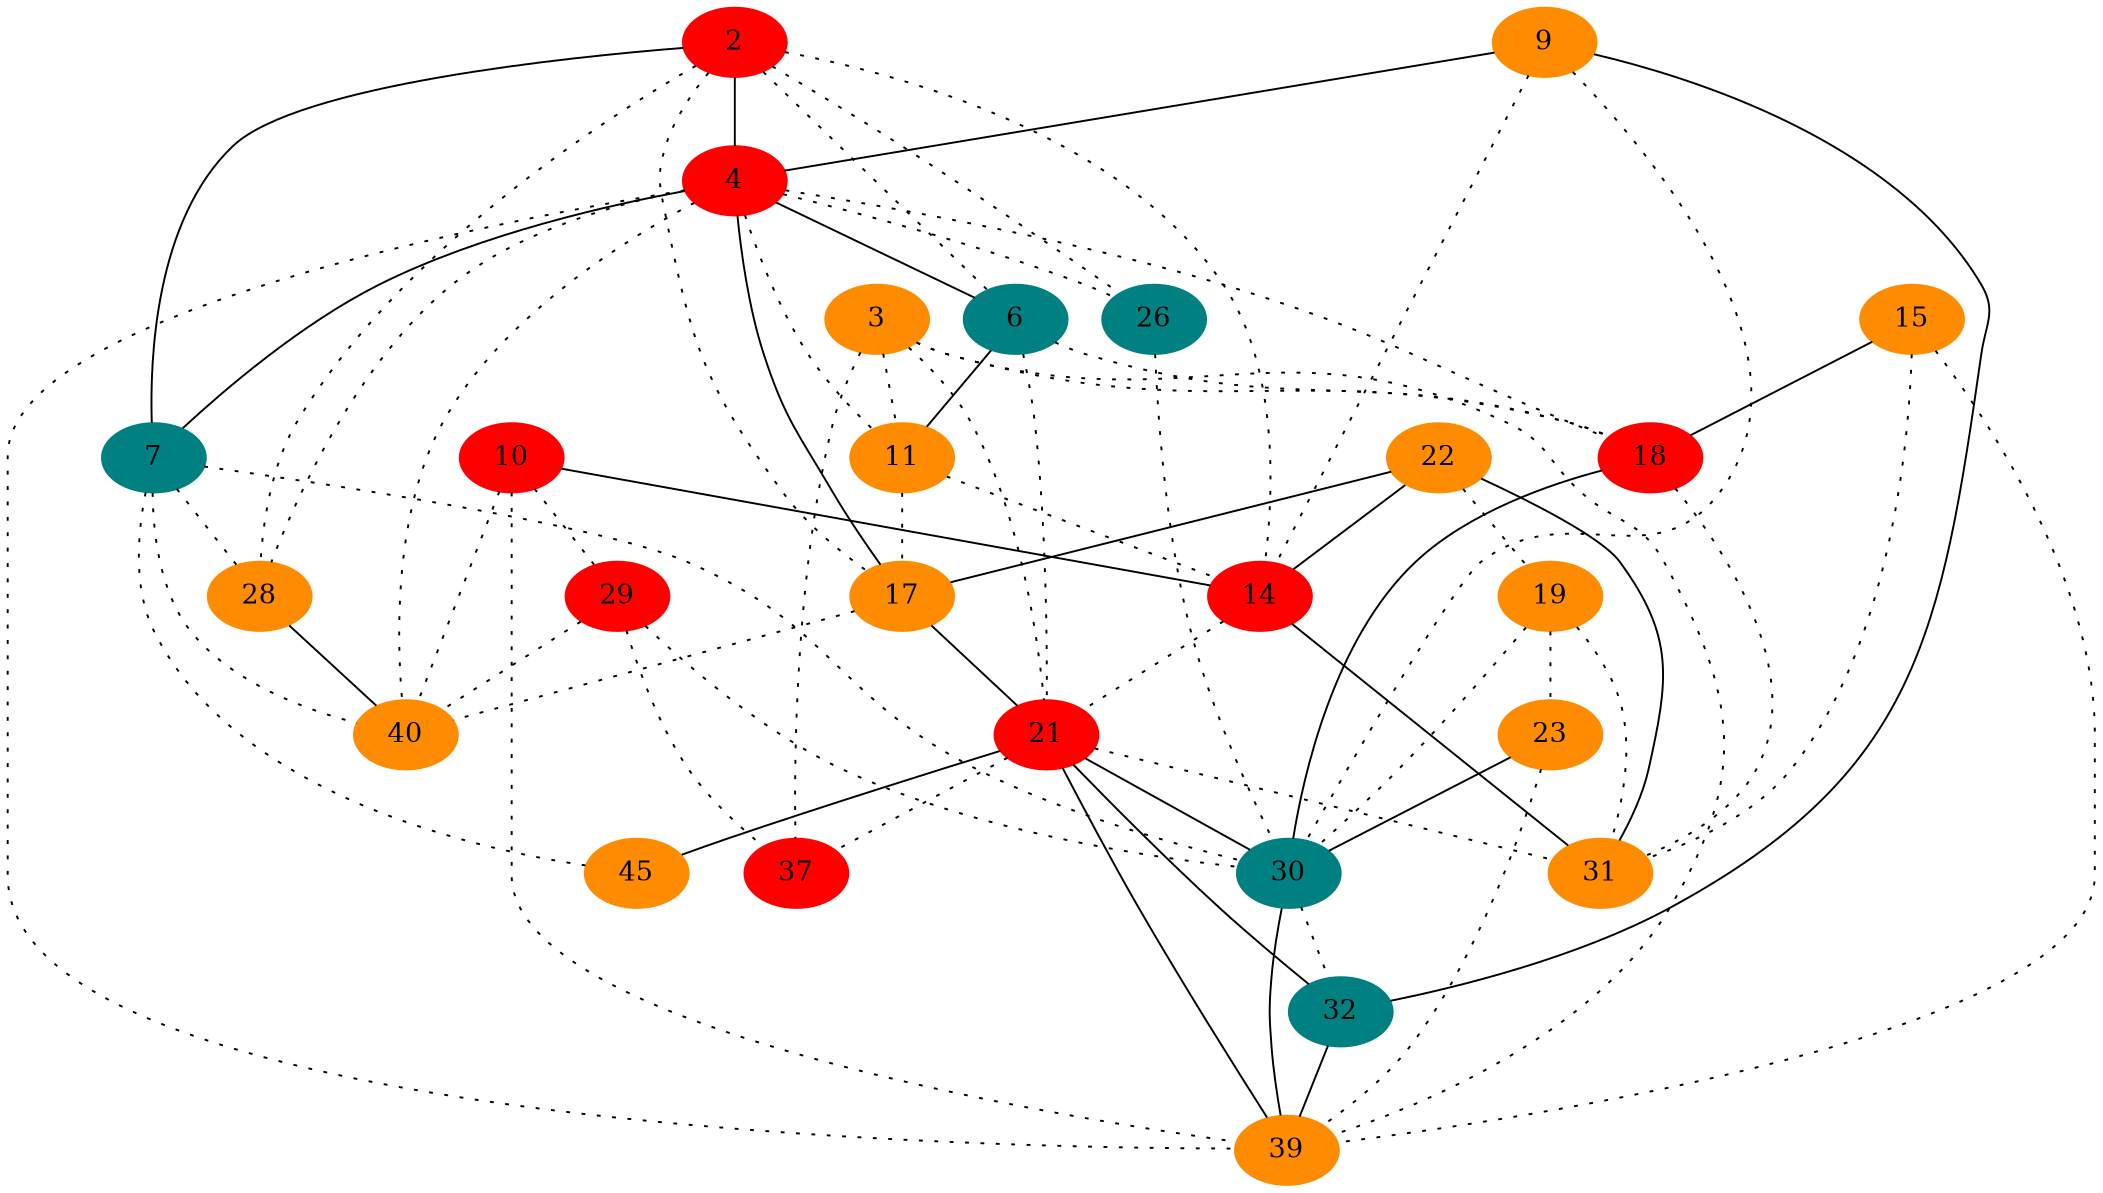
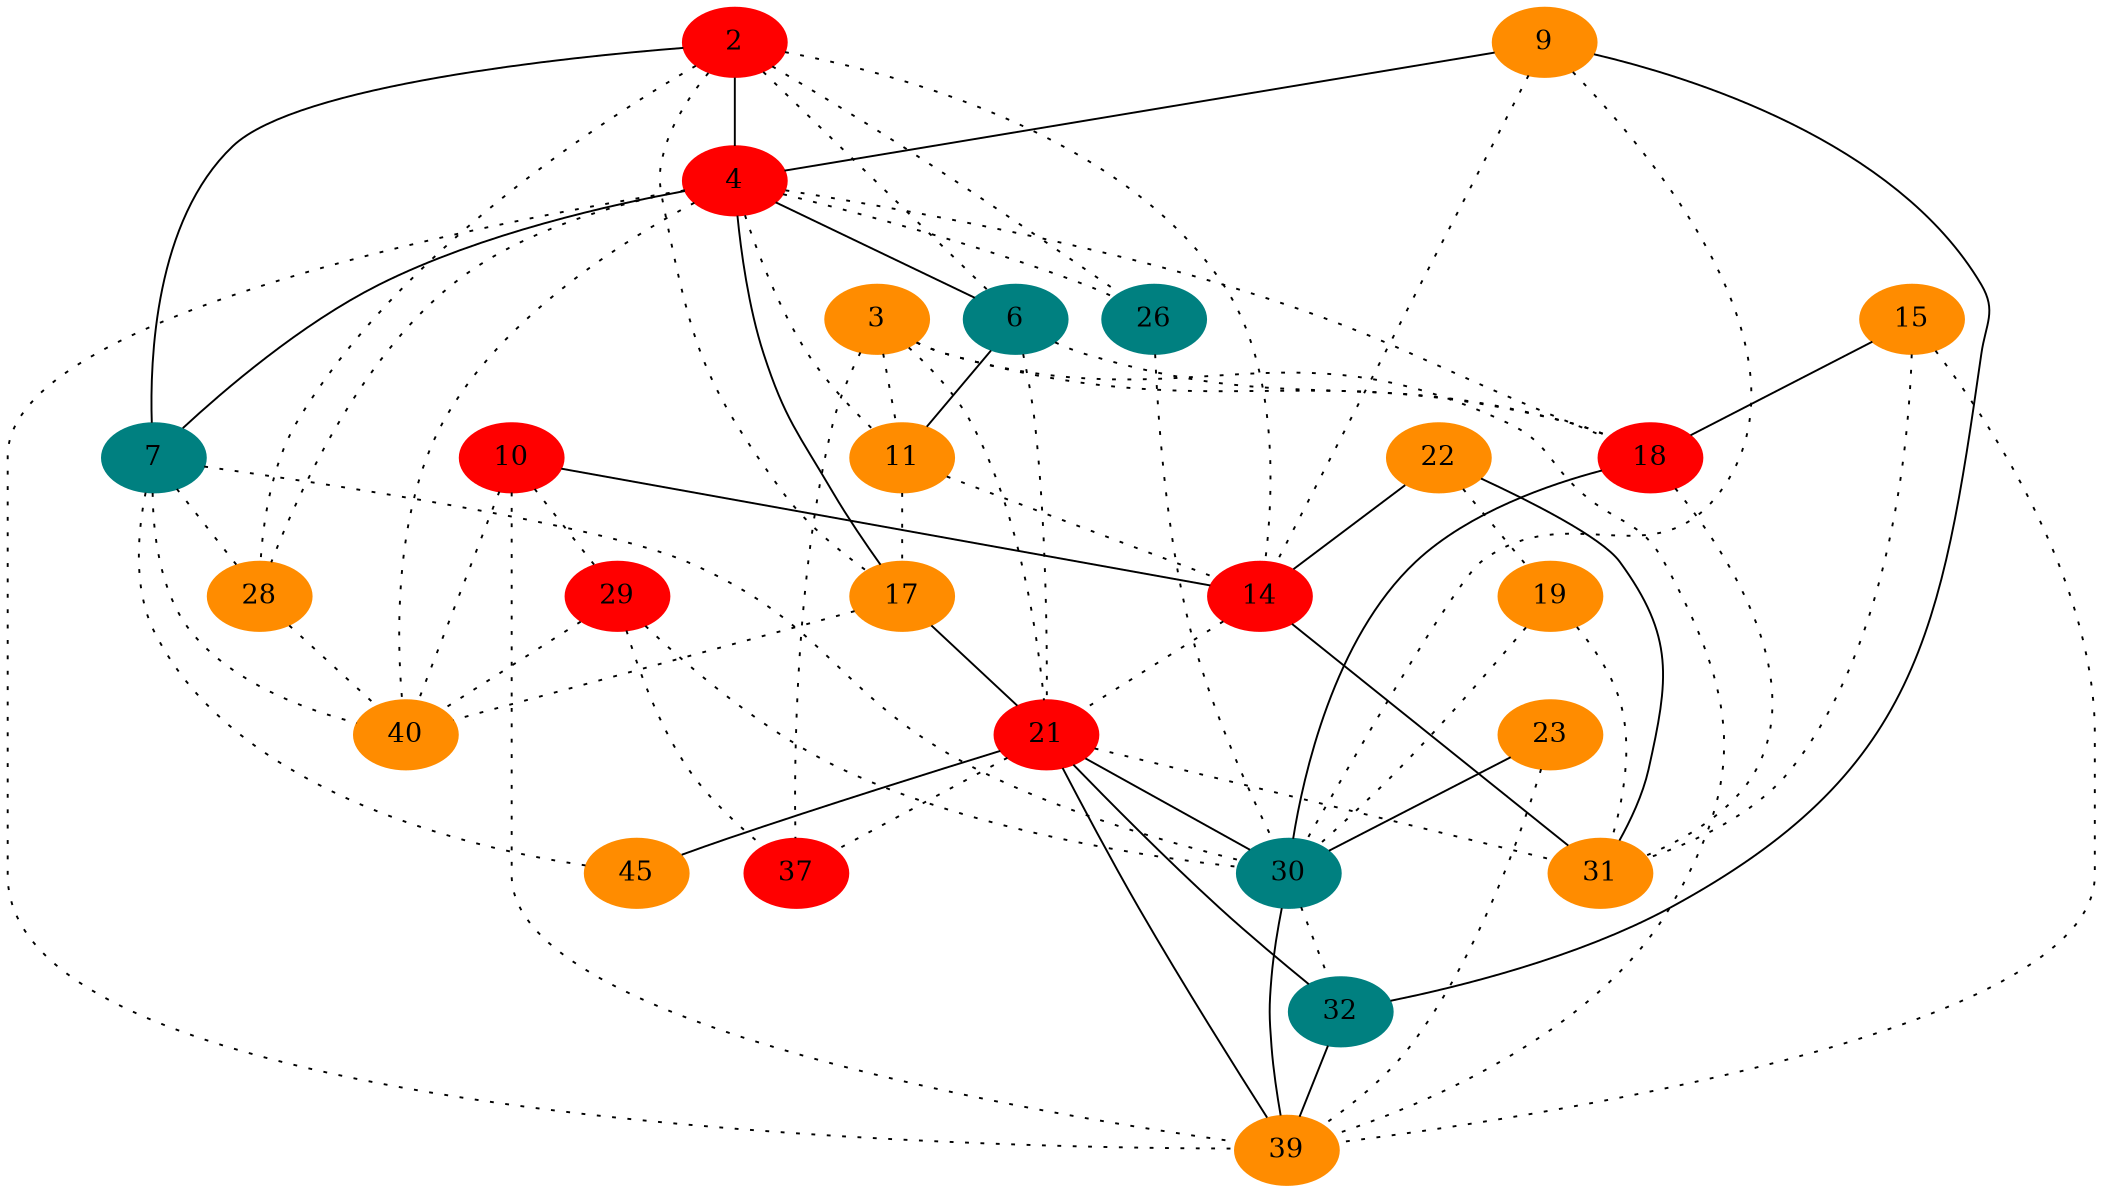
(1193, 521) -> none
(333, 666) -> (333, 666)
(1550, 666) -> none
